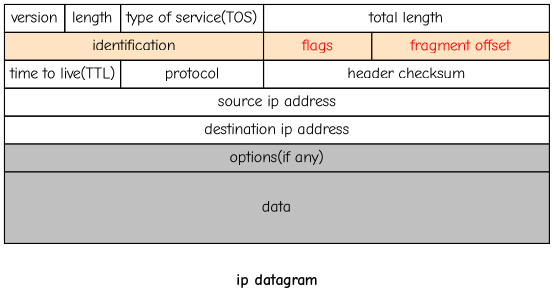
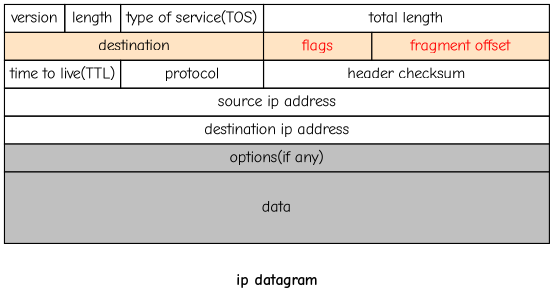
(134, 46) -> (134, 46)
